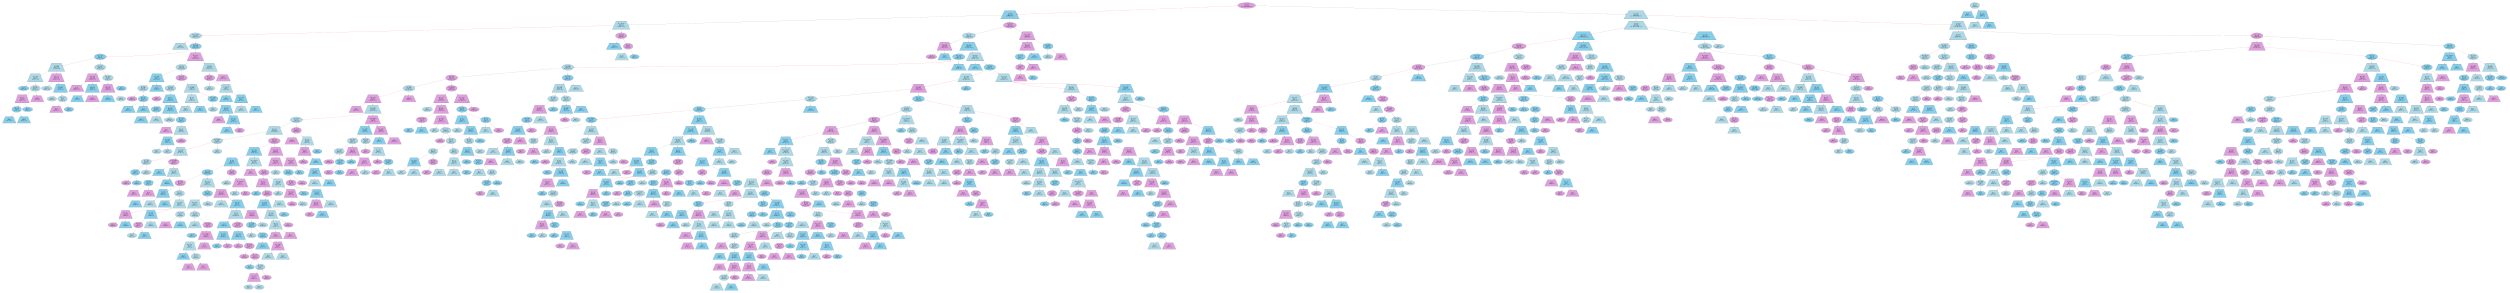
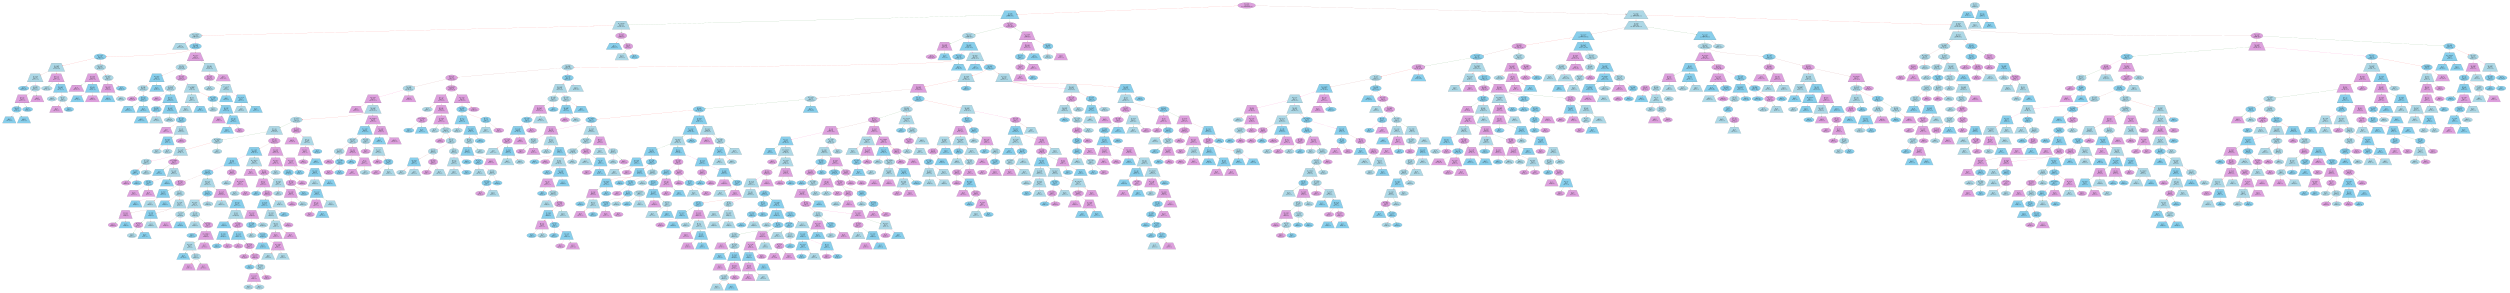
(1741, 109) -> none
